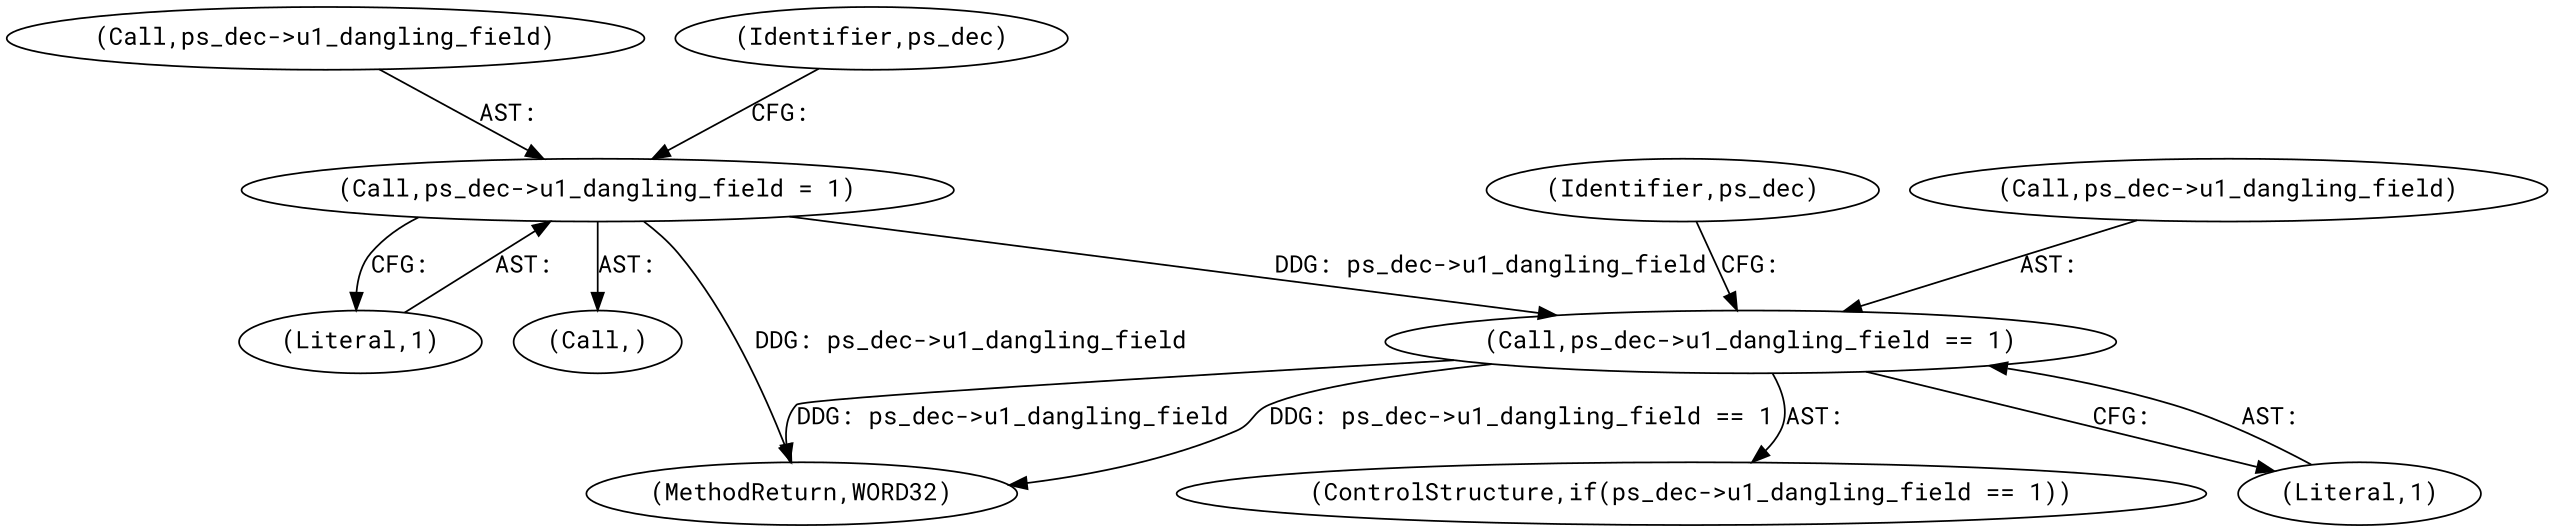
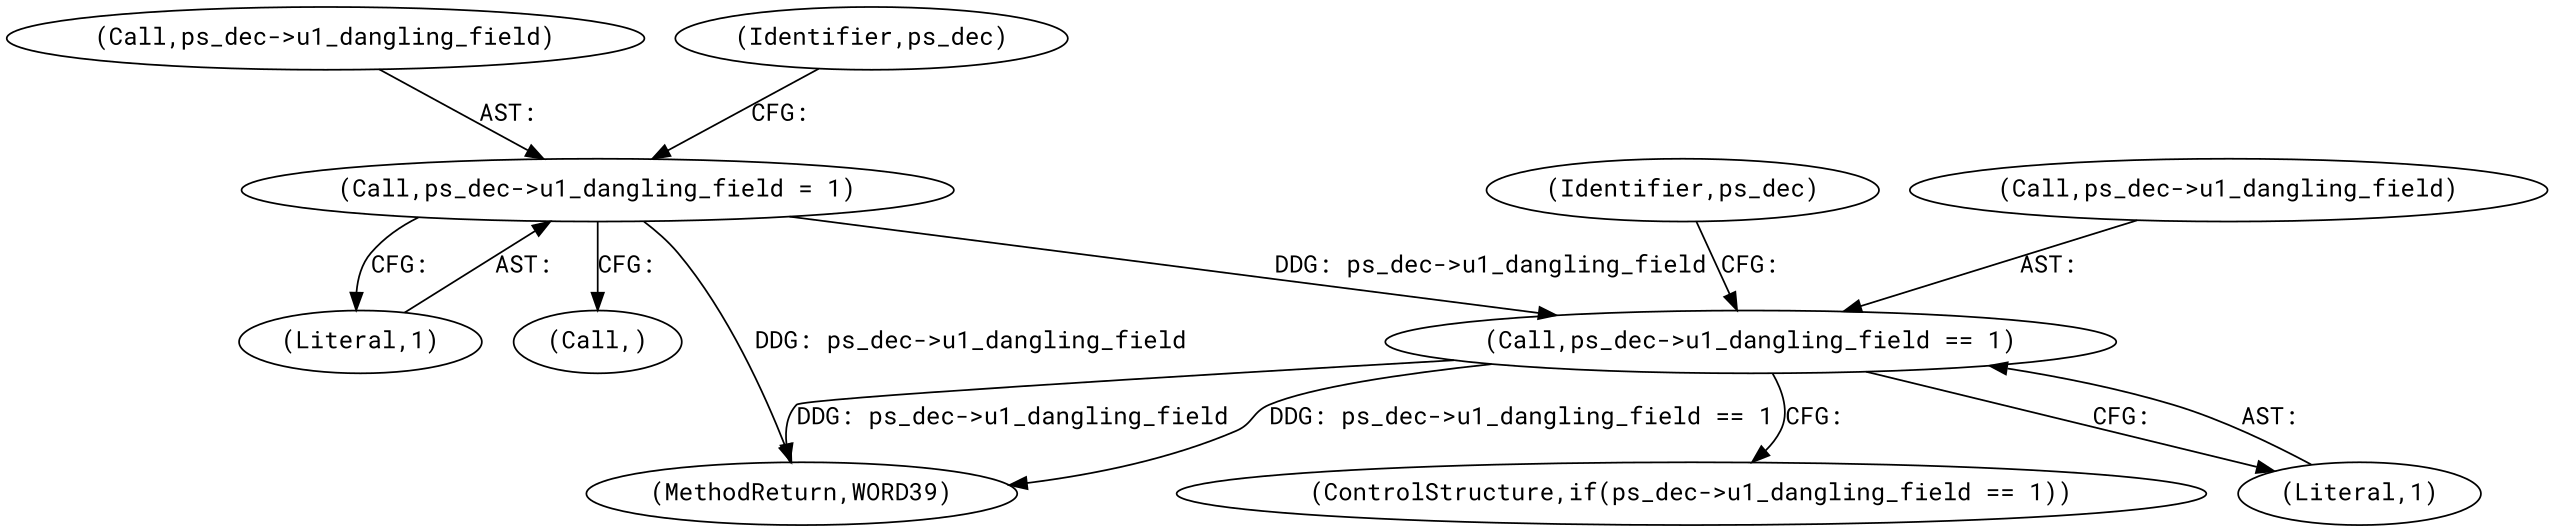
(634, 266) -> (634, 266)
(1822, 418) -> (1822, 418)
(802, 494) -> (802, 494)
